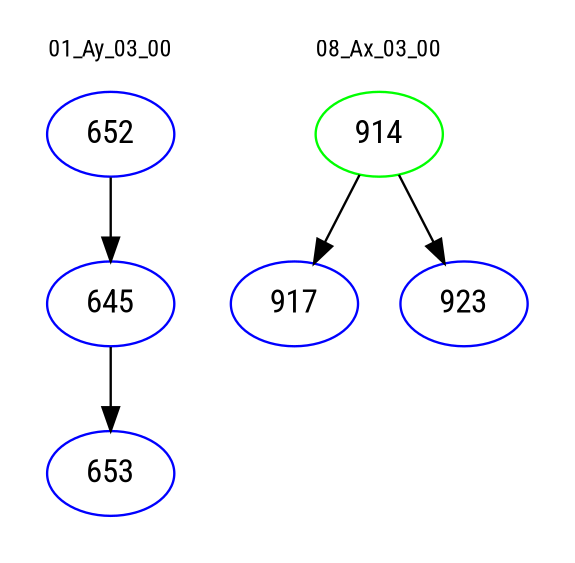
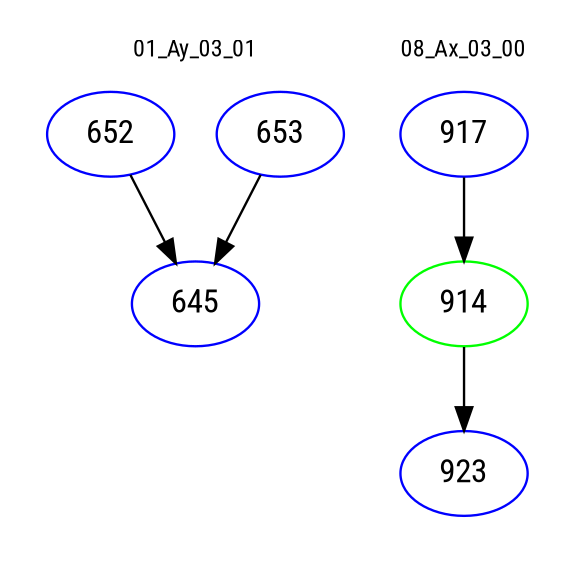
(111, 51) -> (196, 51)
(342, 209) -> (464, 208)
(111, 377) -> (243, 209)
